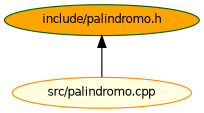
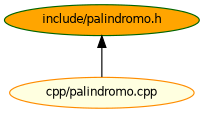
(102, 93) -> (102, 93)
